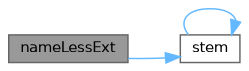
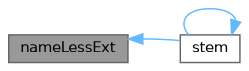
(147, 58) -> (162, 39)
